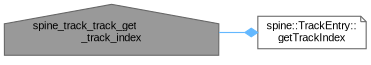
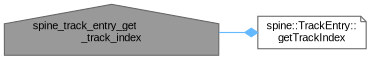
(112, 32) -> (112, 32)
